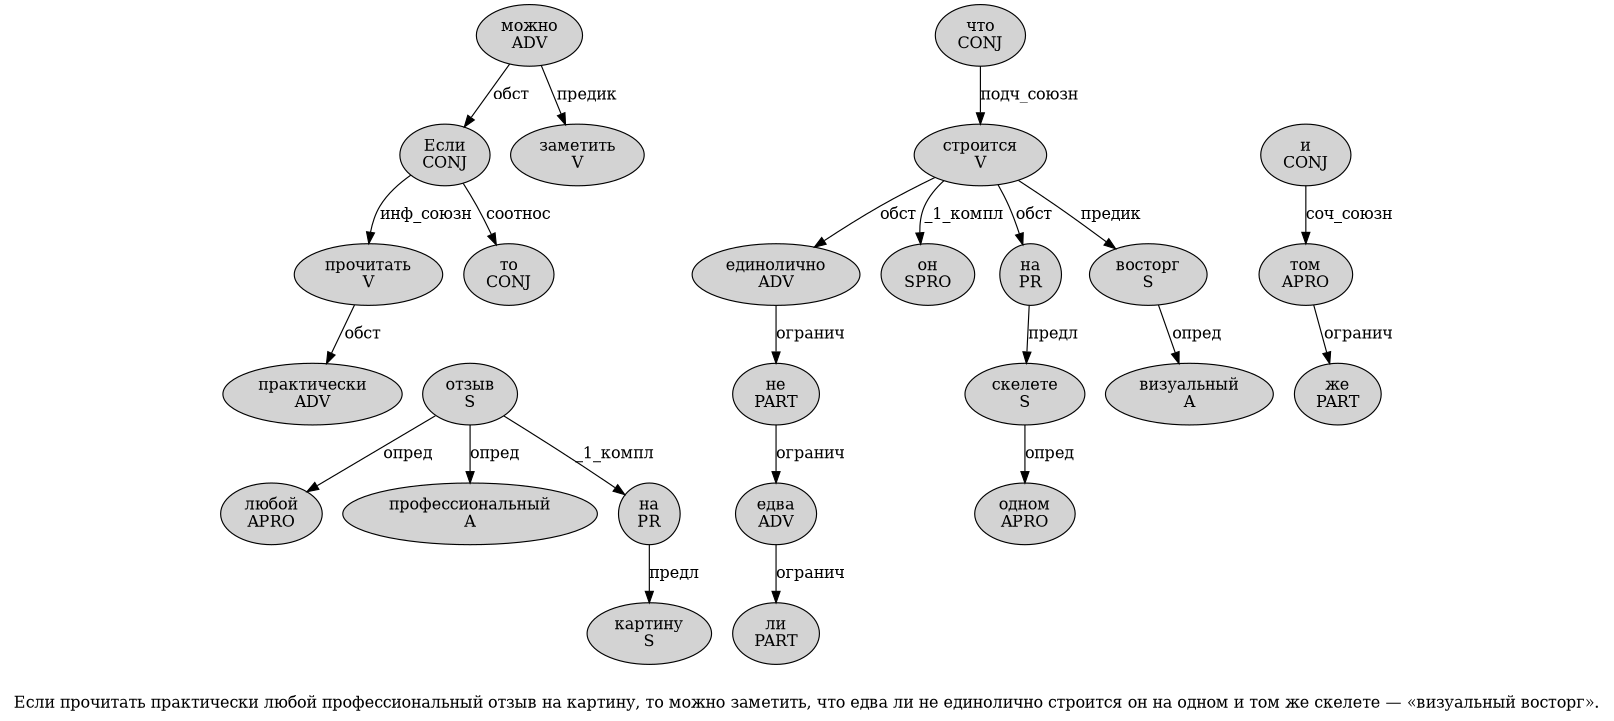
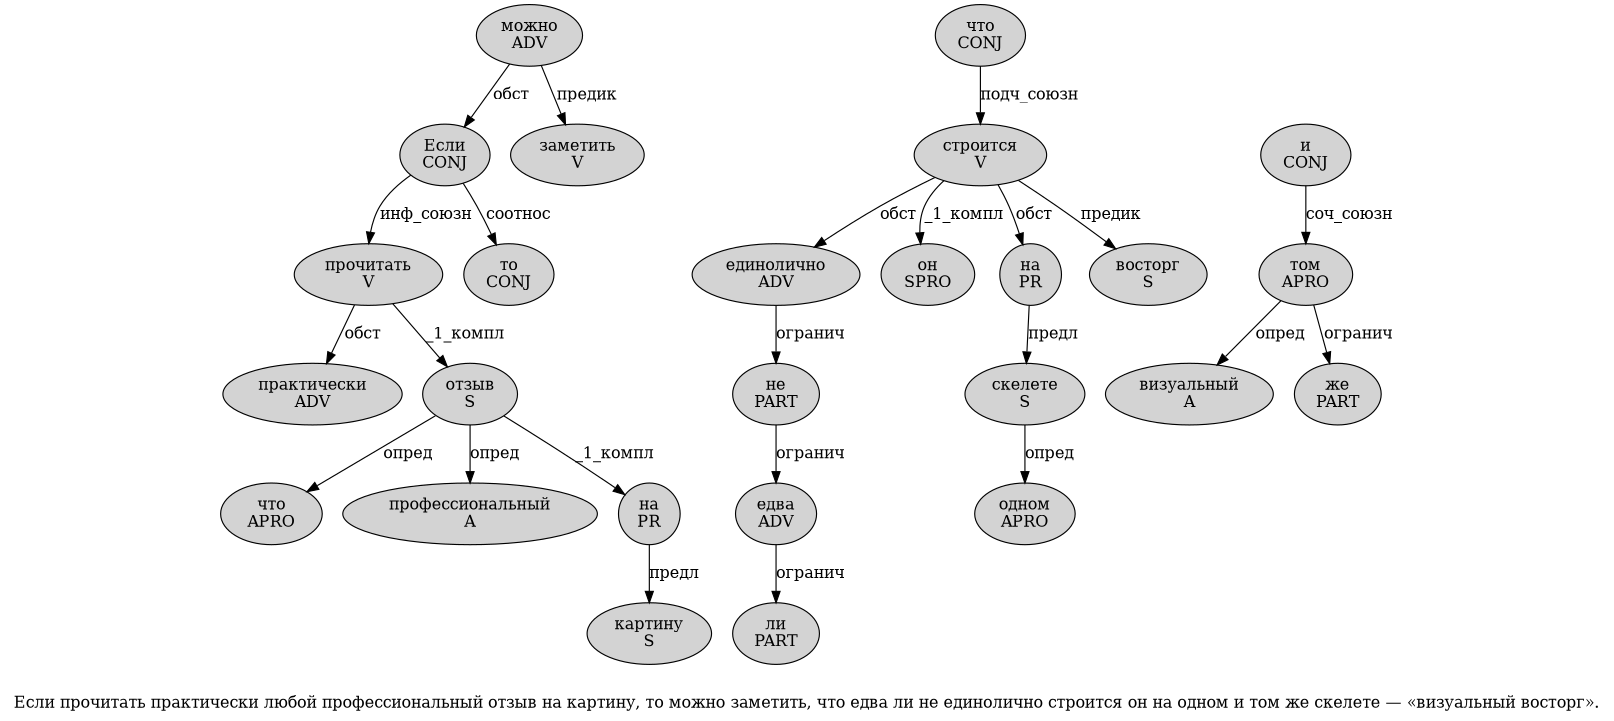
(1167, 329) -> (1253, 329)
none -> (416, 331)
(271, 514) -> (271, 514)
